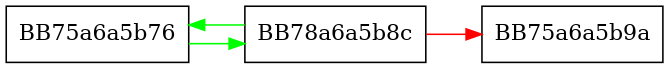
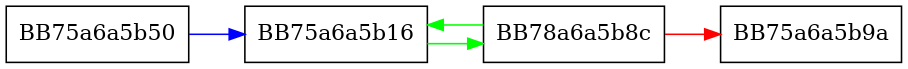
none -> (97, 34)
(97, 34) -> (336, 34)
